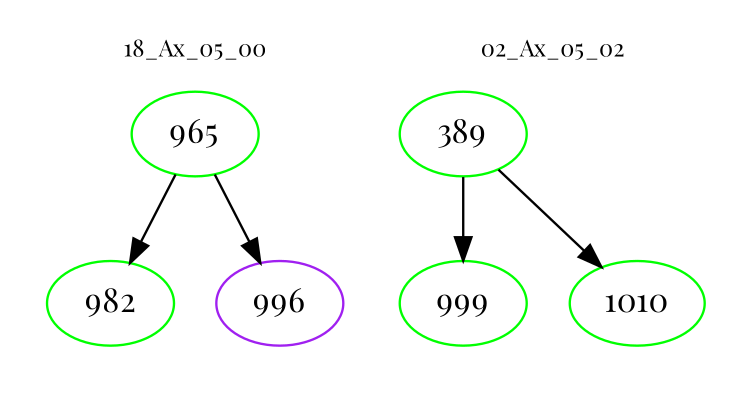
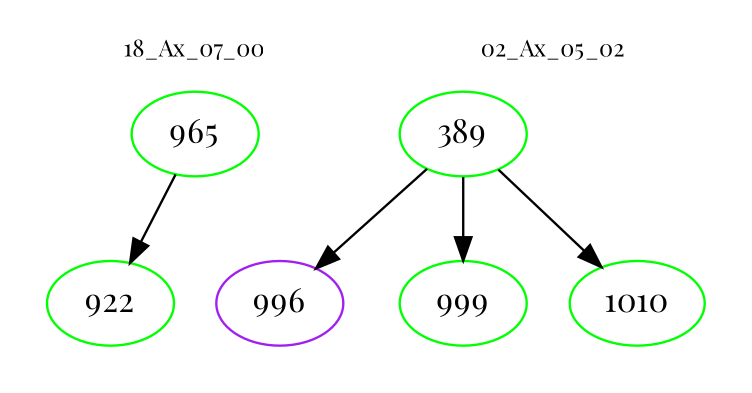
(195, 51) -> (195, 51)
(232, 208) -> (397, 196)
(111, 303) -> (111, 303)
